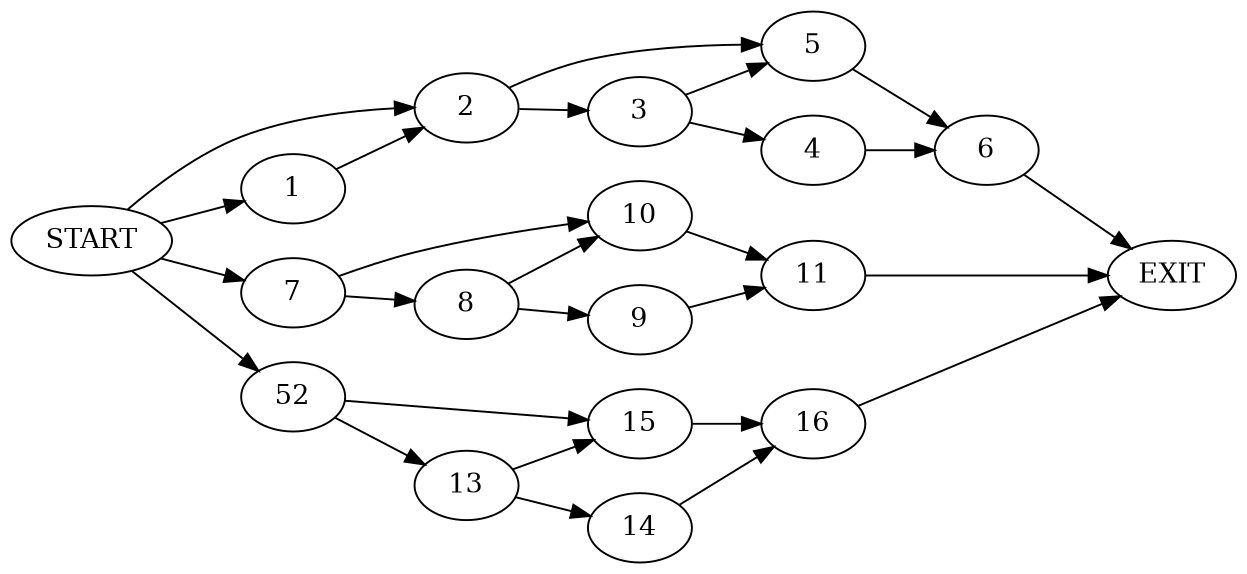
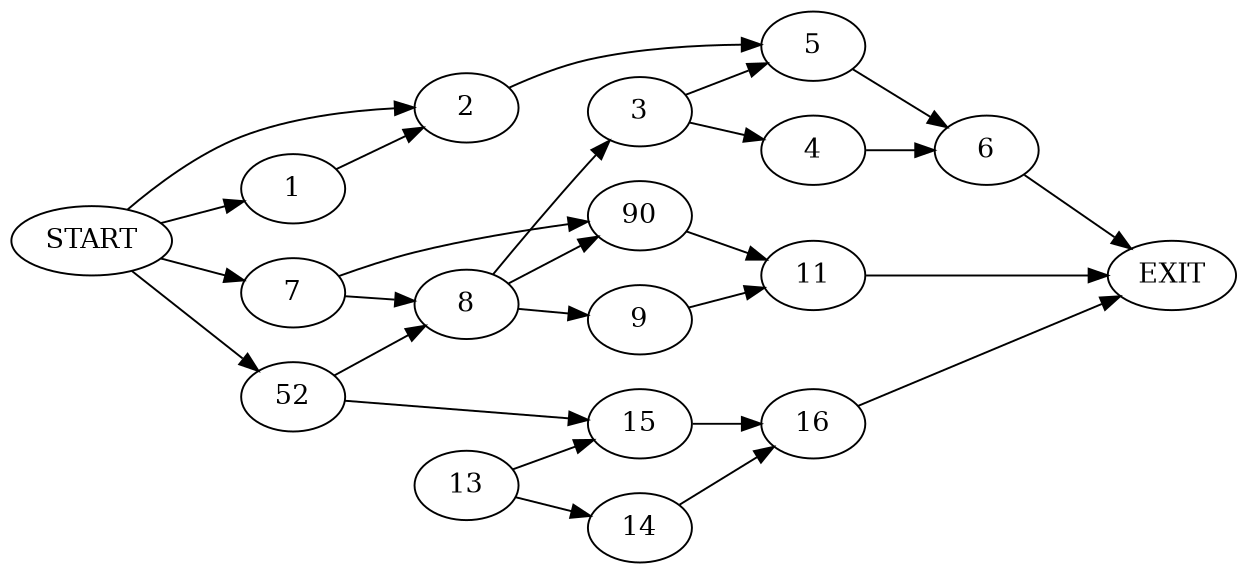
(544, 110) -> (544, 214)
(640, 216) -> (640, 216)
(371, 437) -> (372, 355)
